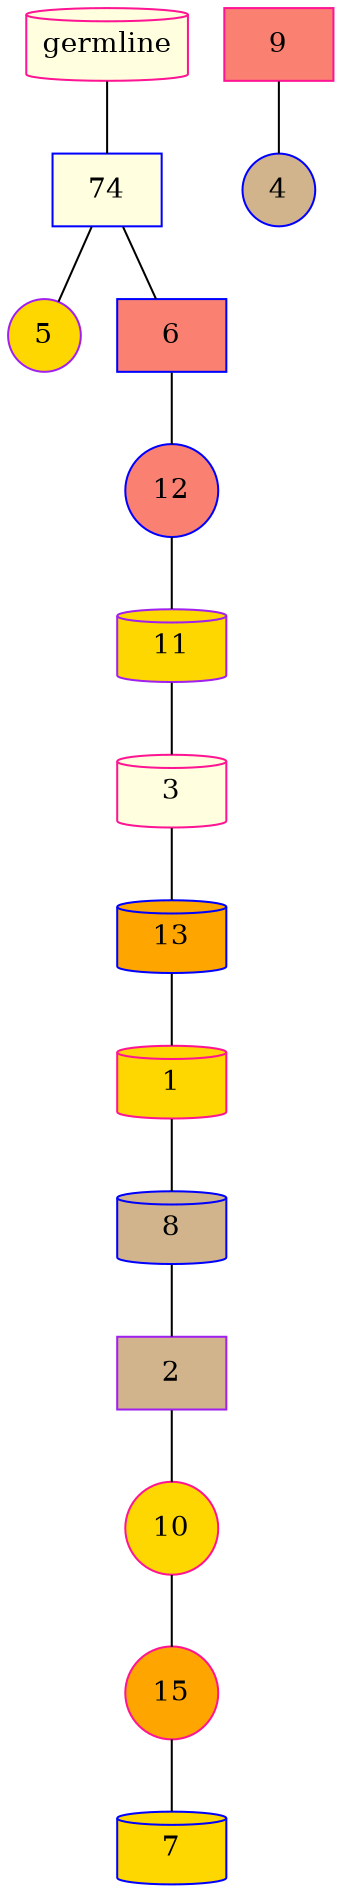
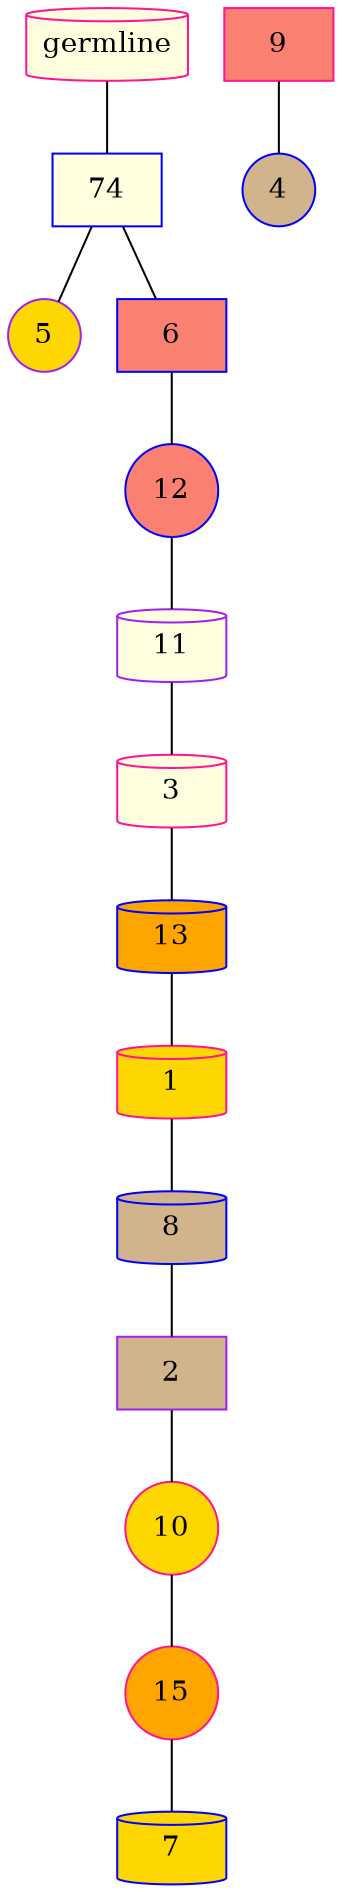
(172, 646) -> (172, 646)
